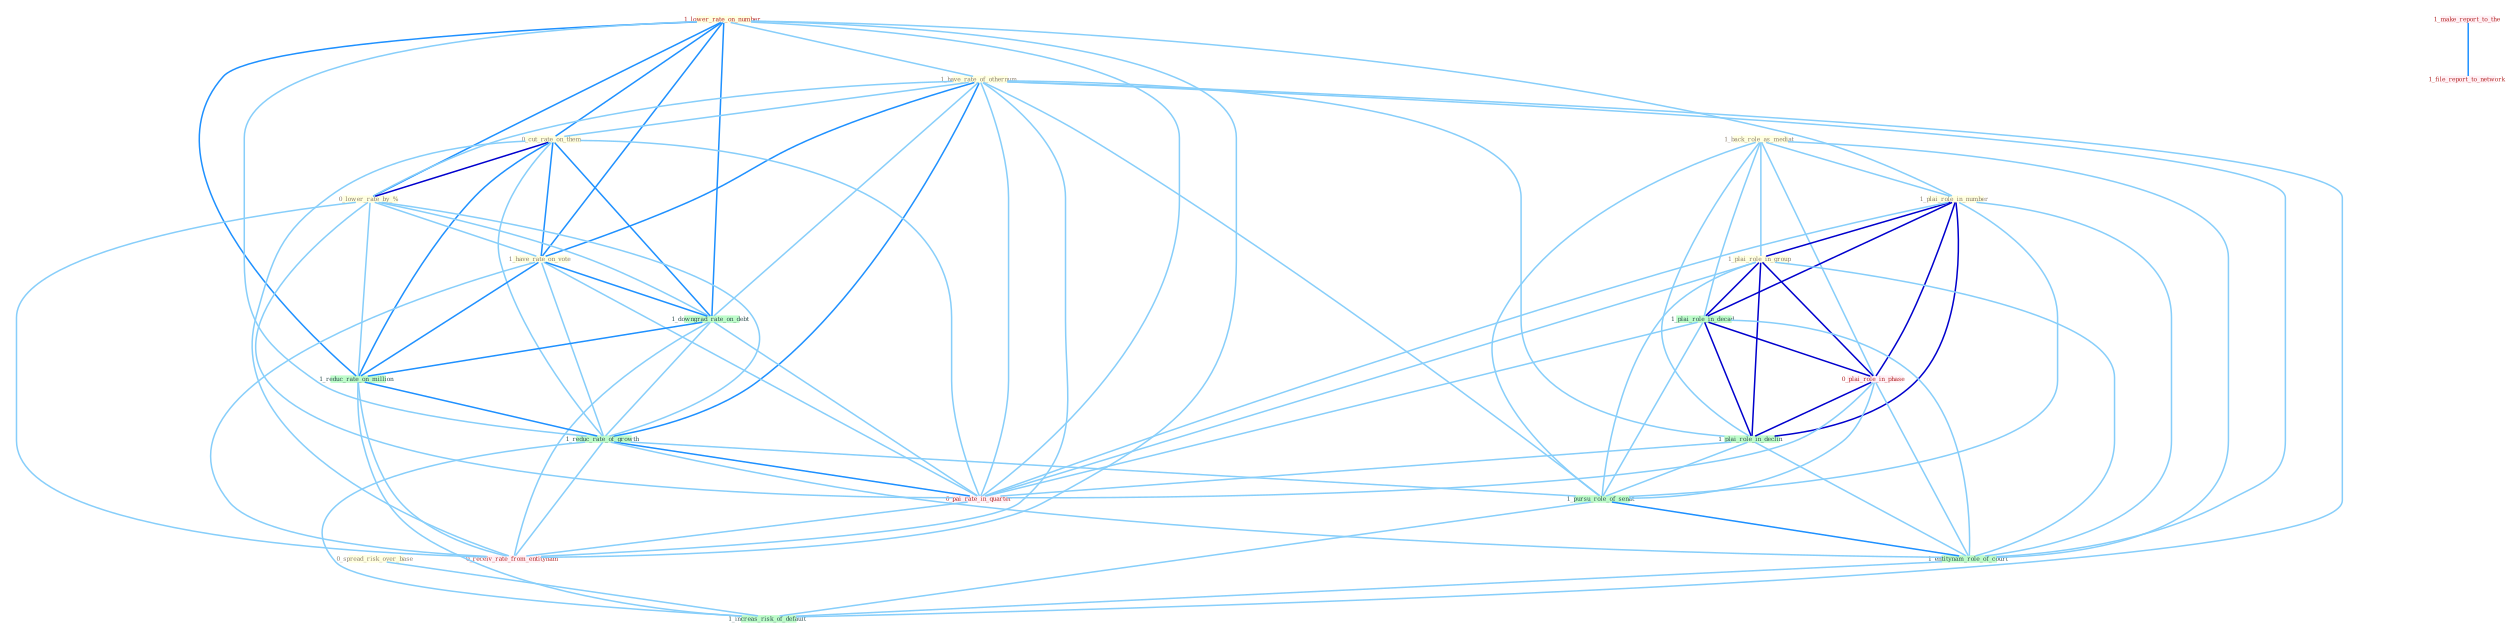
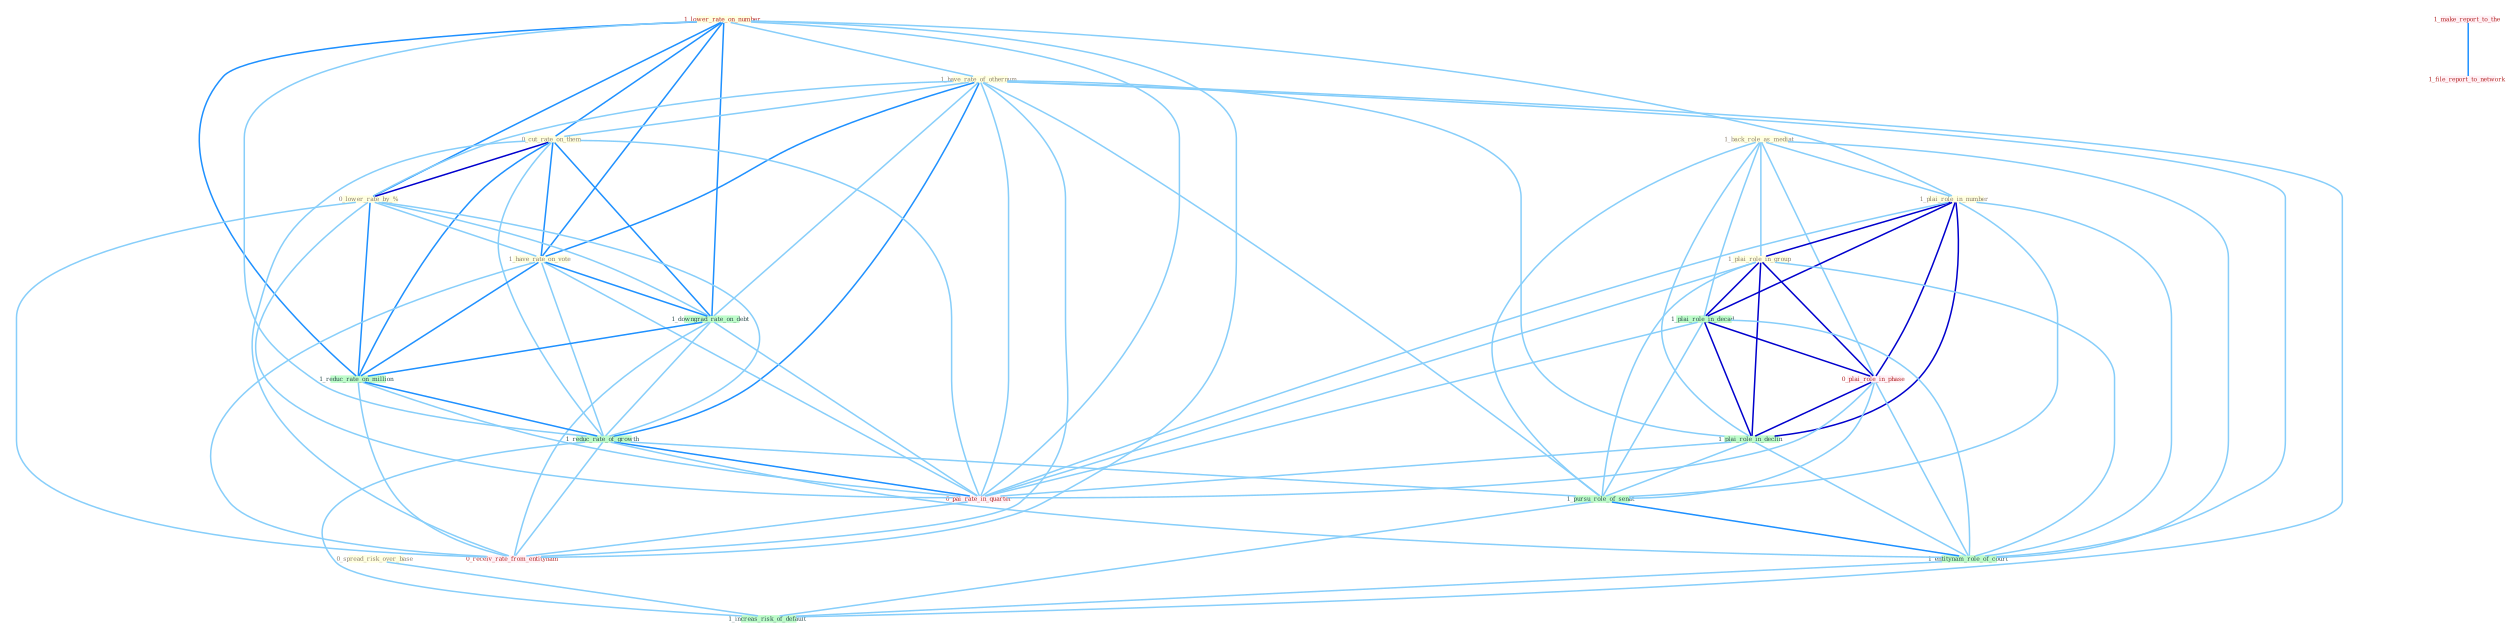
(364, 289) -> (364, 289)
(436, 544) -> (657, 460)
